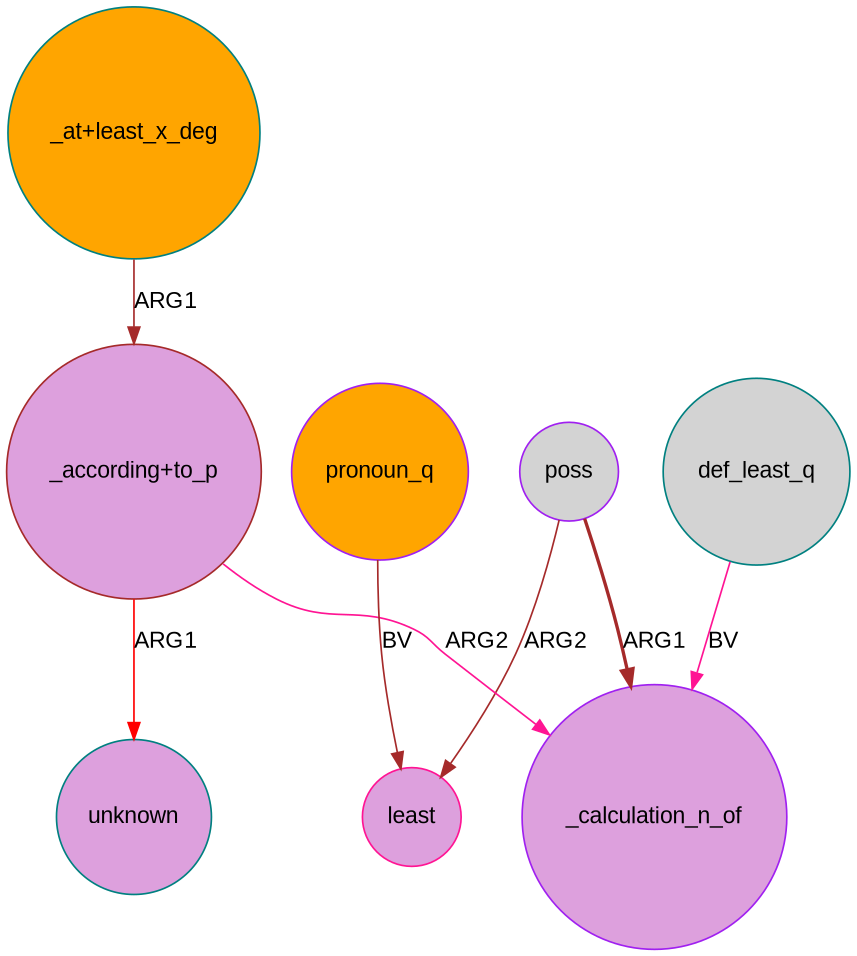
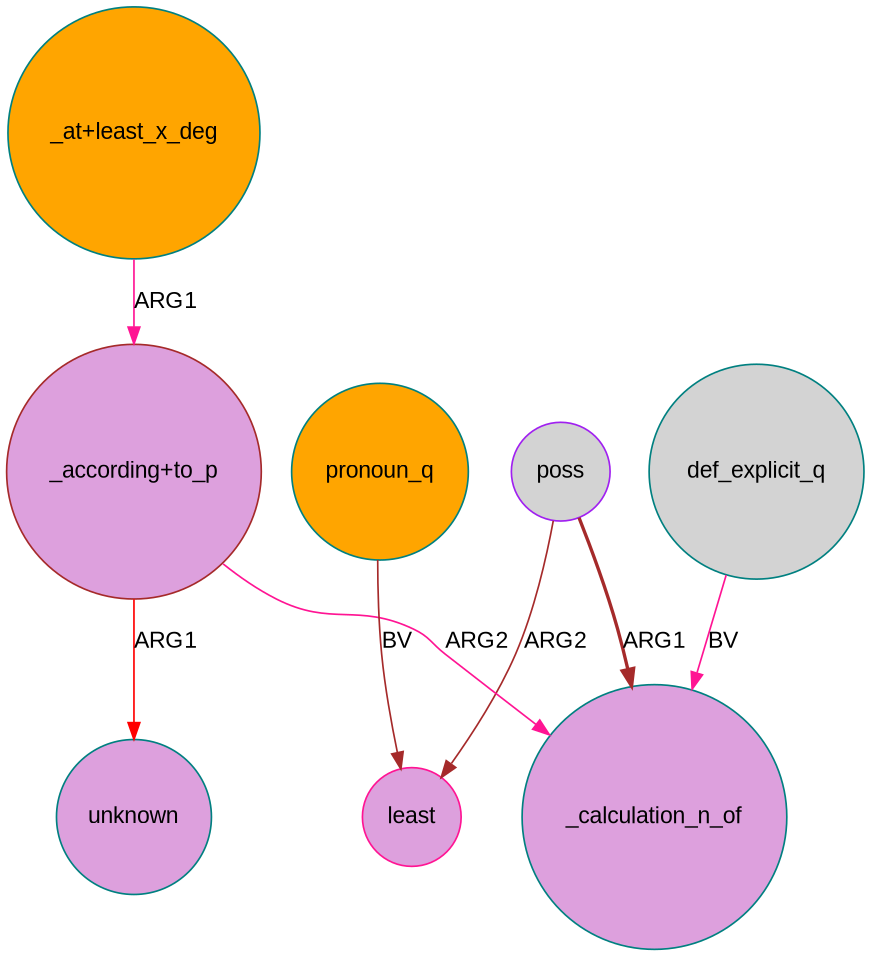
(134, 293) -> (134, 293)
(380, 472) -> (380, 472)
(757, 472) -> (757, 472)
(654, 817) -> (654, 817)
